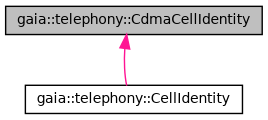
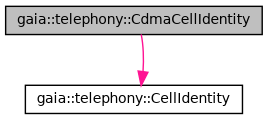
(125, 67) -> (143, 53)
